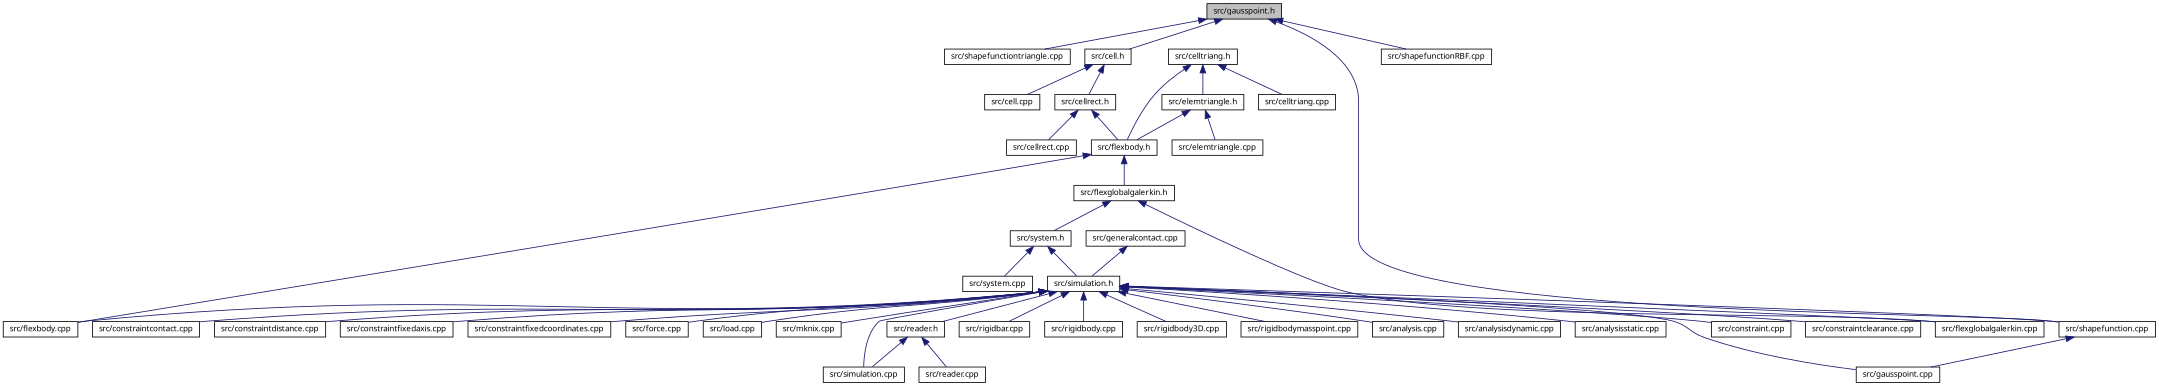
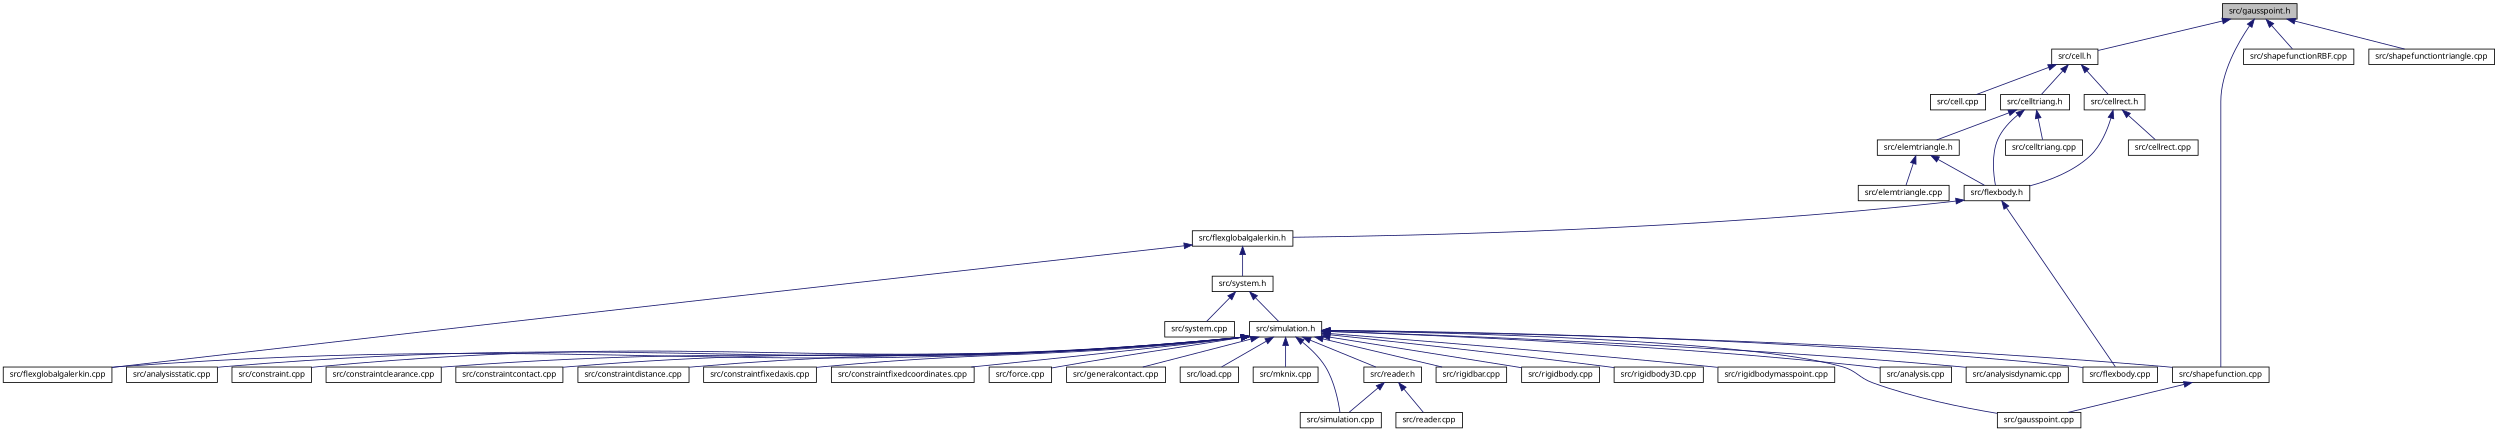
none -> (2052, 83)
(1107, 264) -> (1197, 353)
